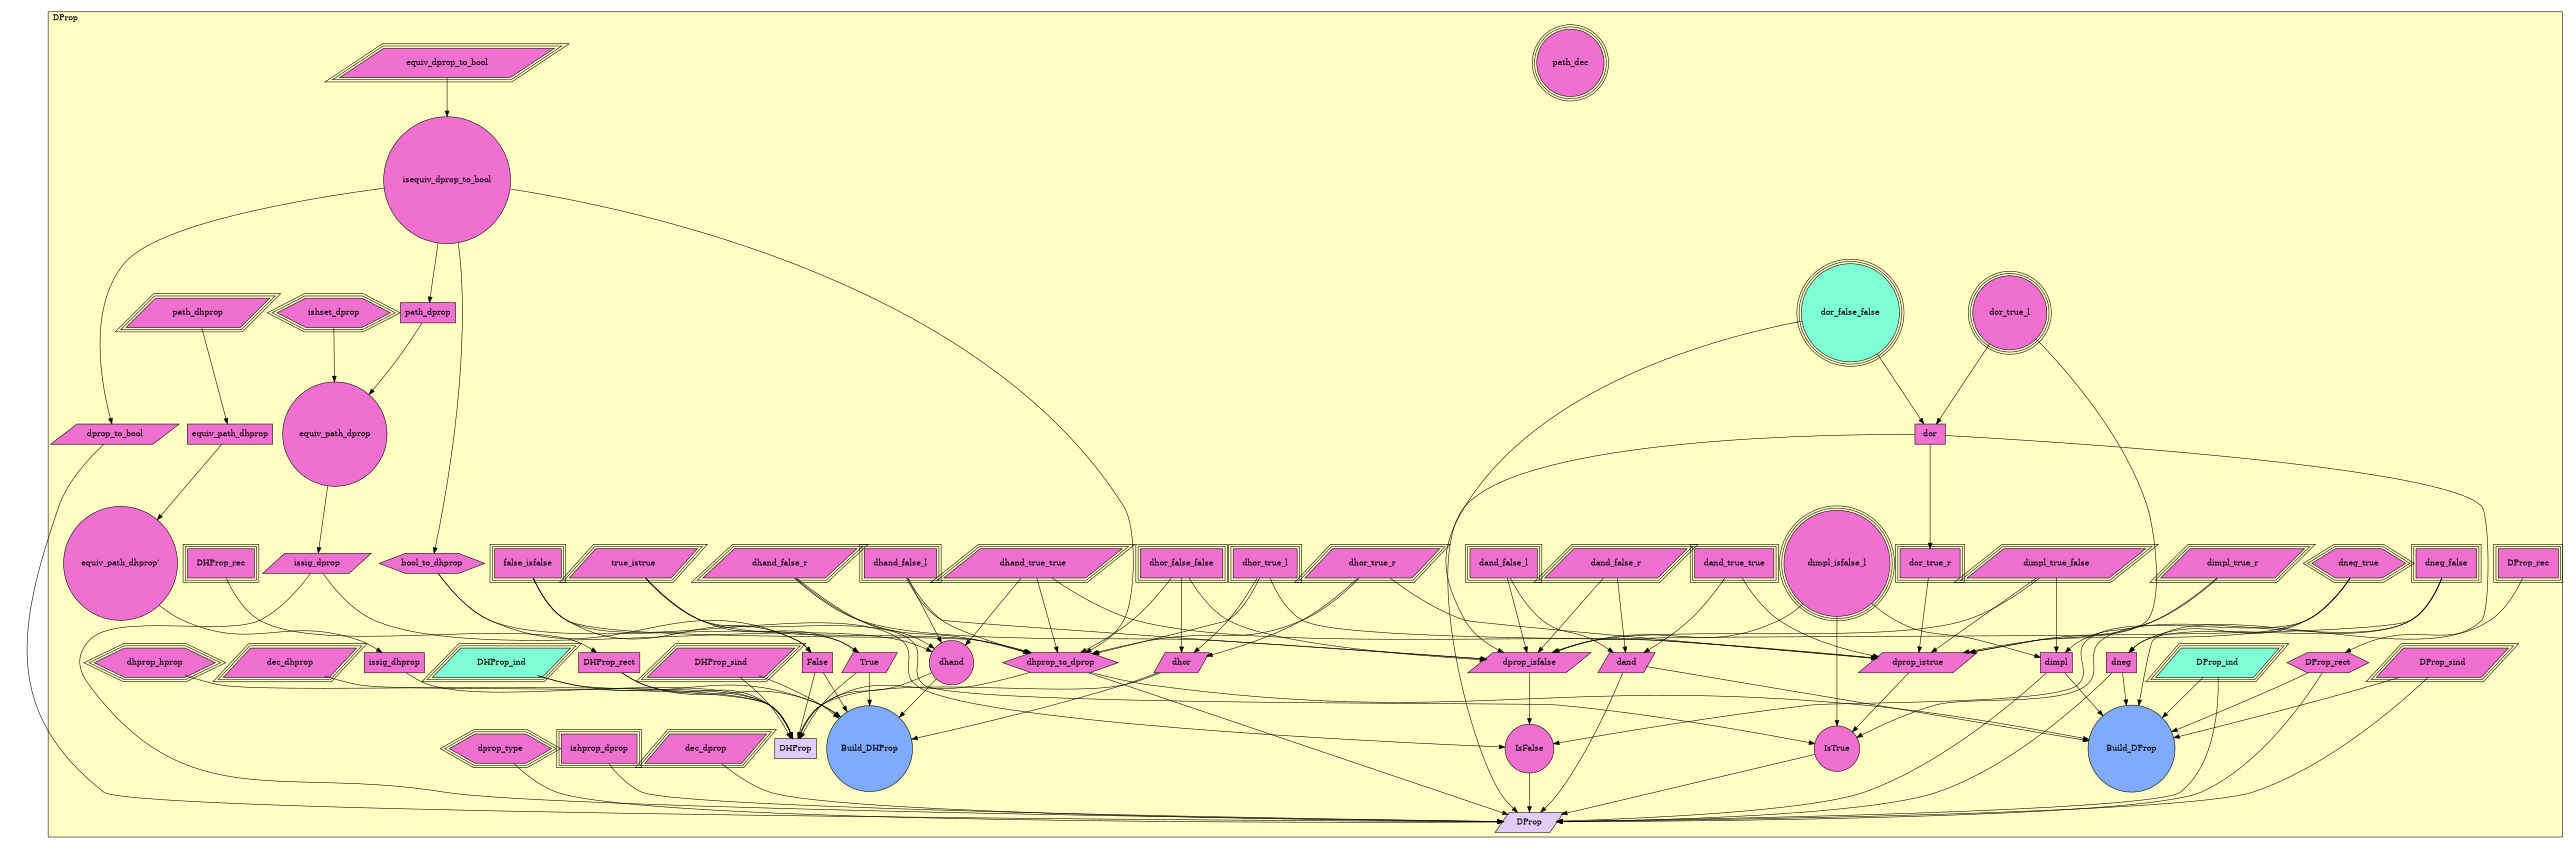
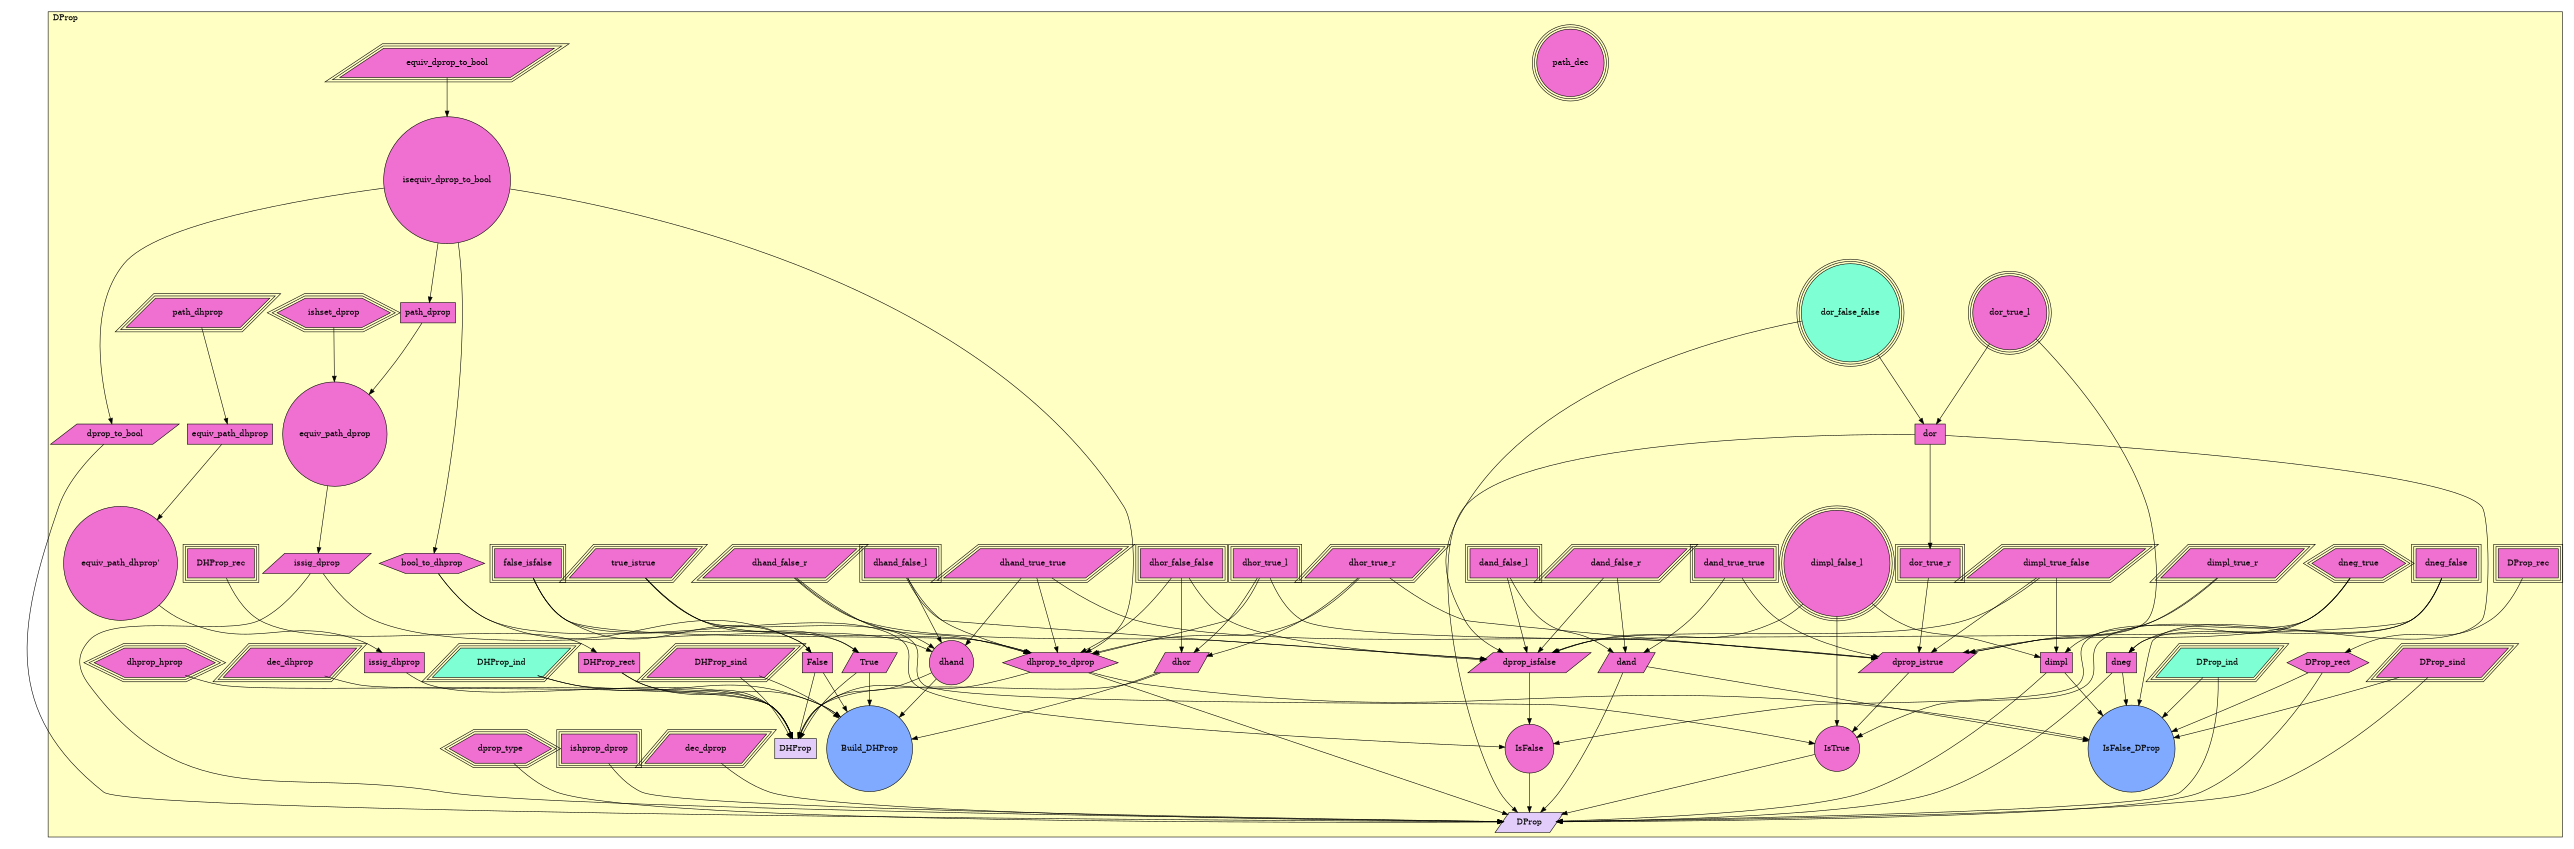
(1837, 563) -> (1837, 563)
(2132, 749) -> (2132, 749)
